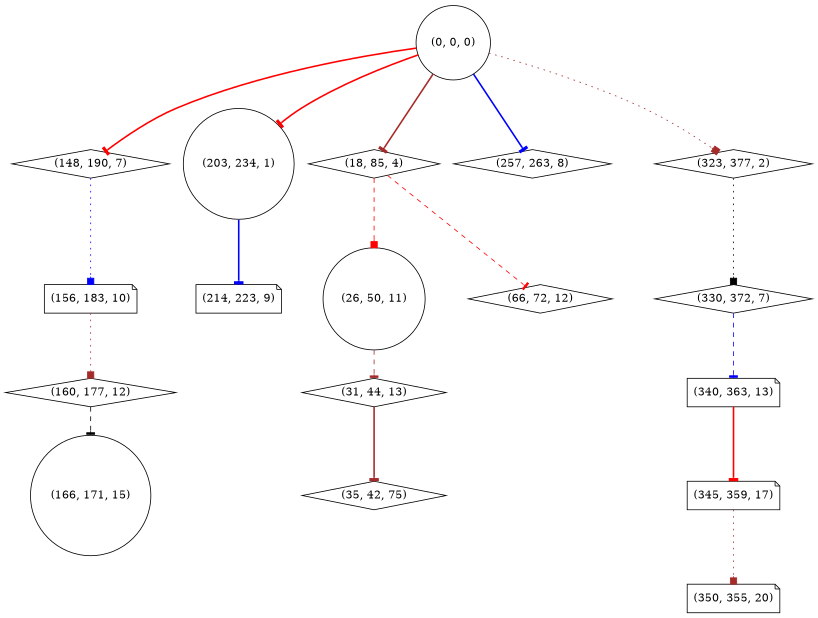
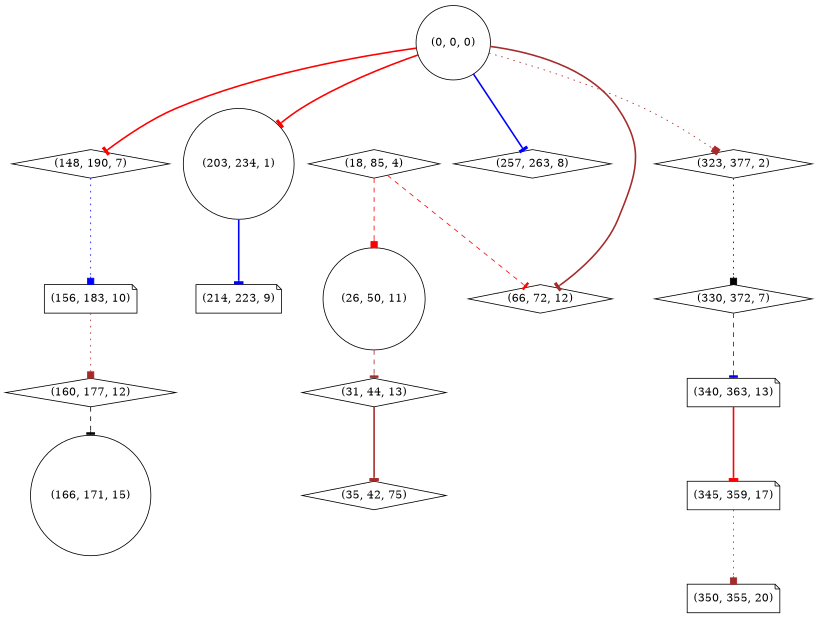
(409, 111) -> (632, 135)
